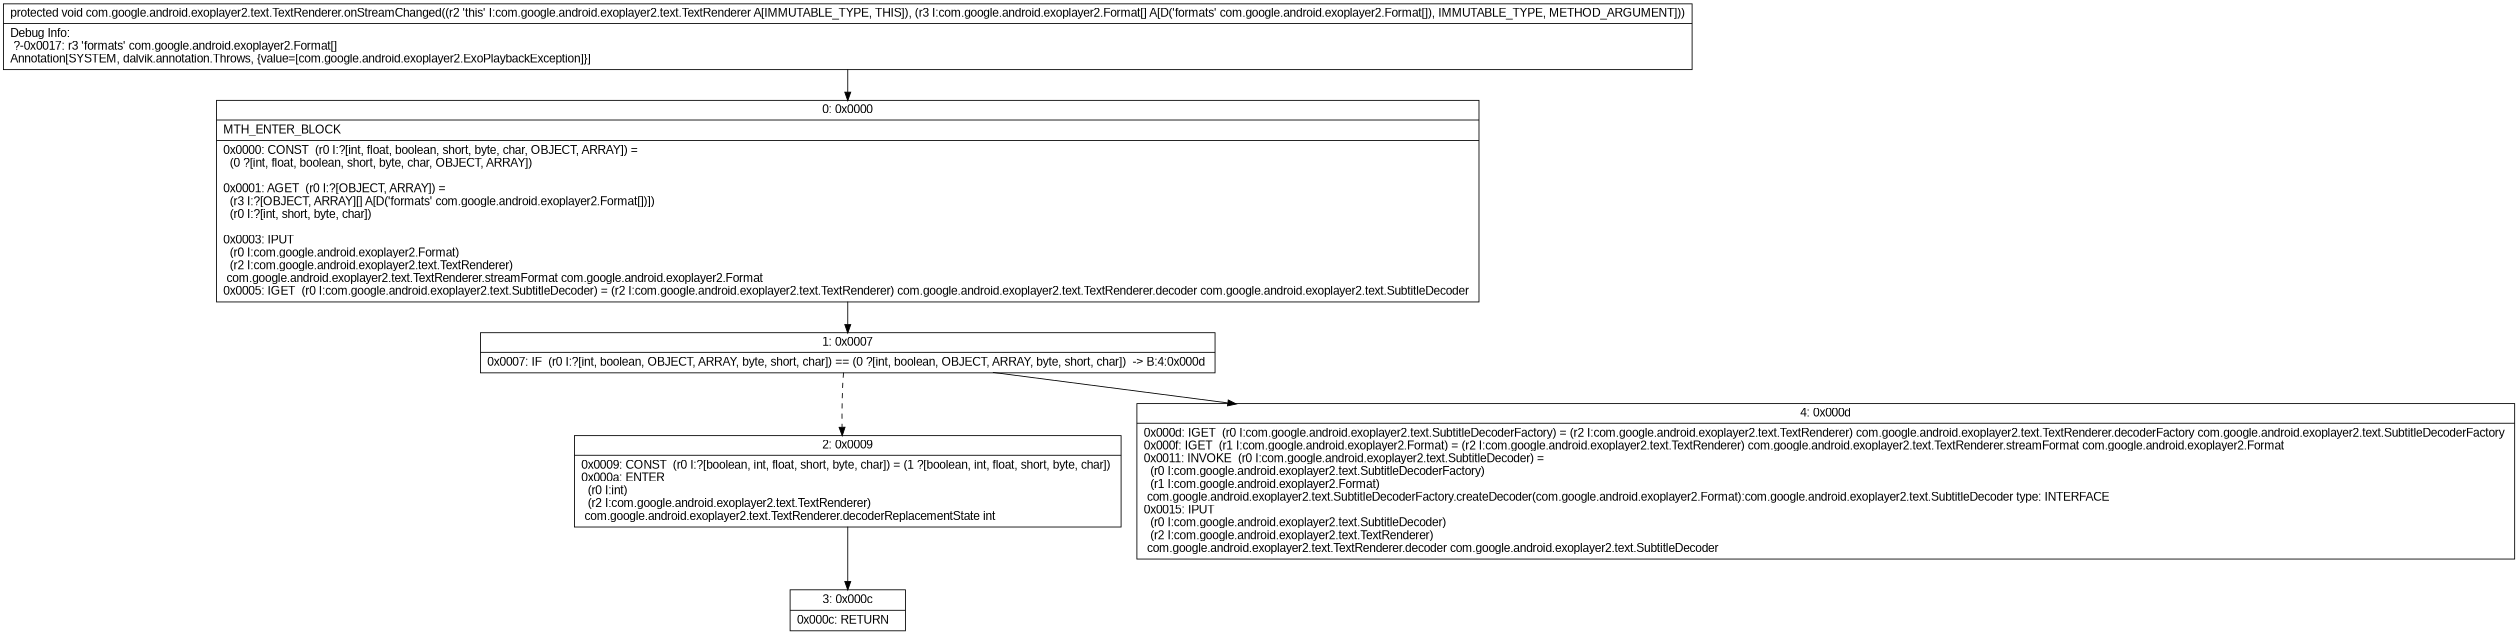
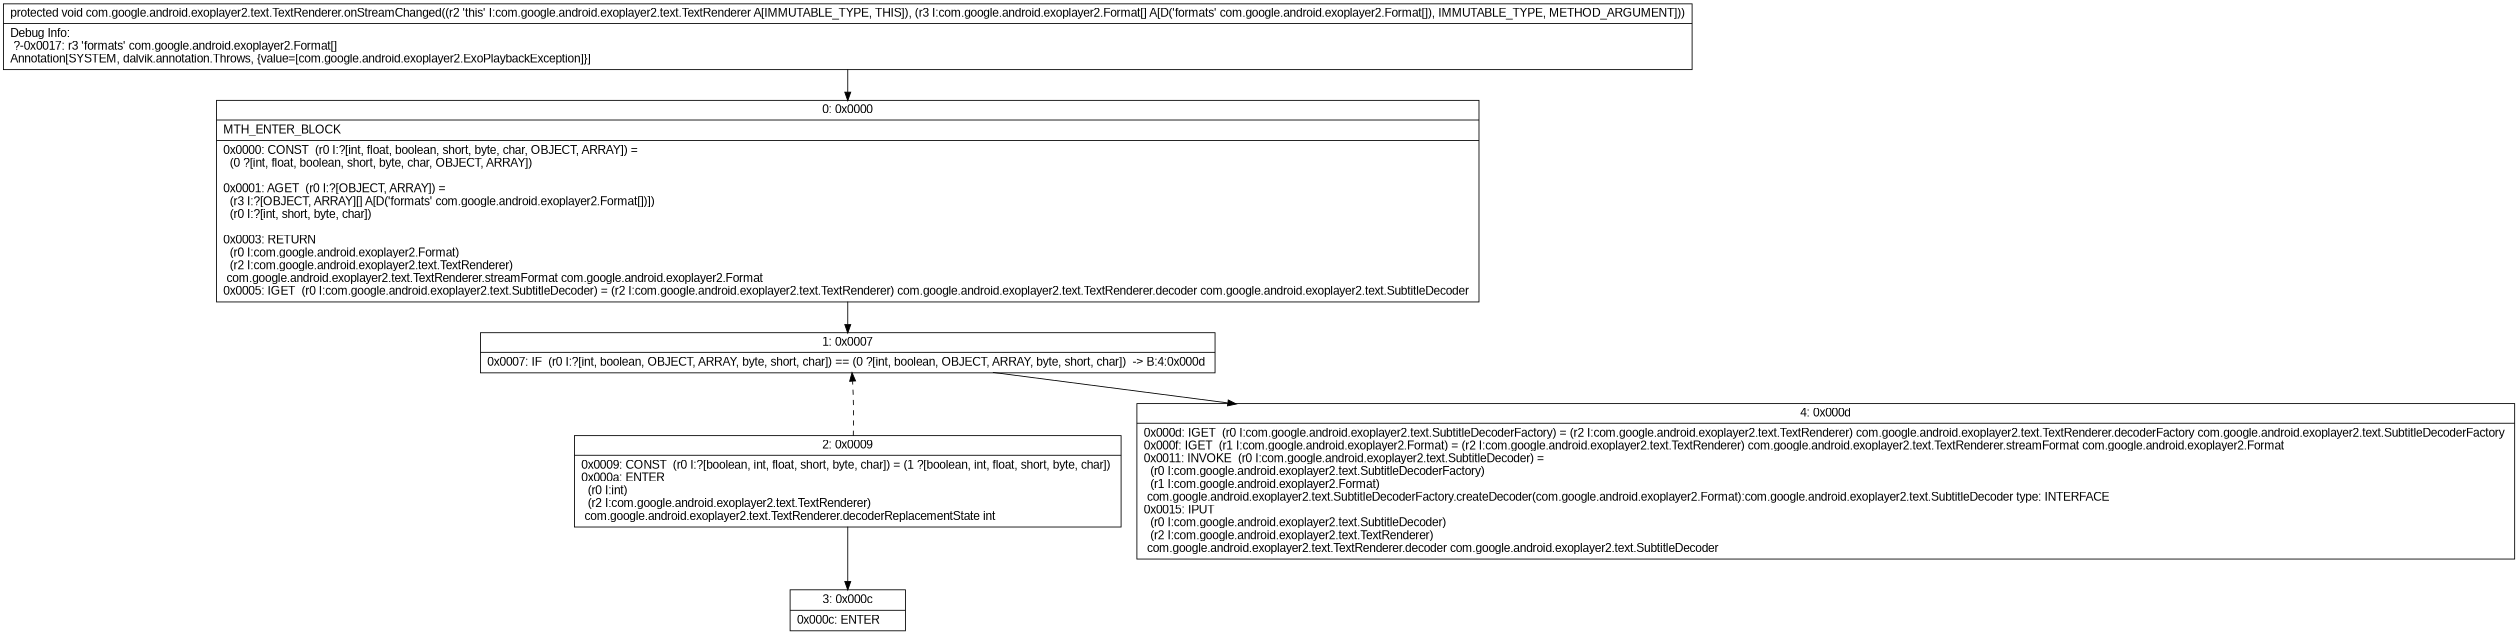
(262, 240) -> (273, 240)
(842, 400) -> (853, 408)
(848, 620) -> (843, 620)
